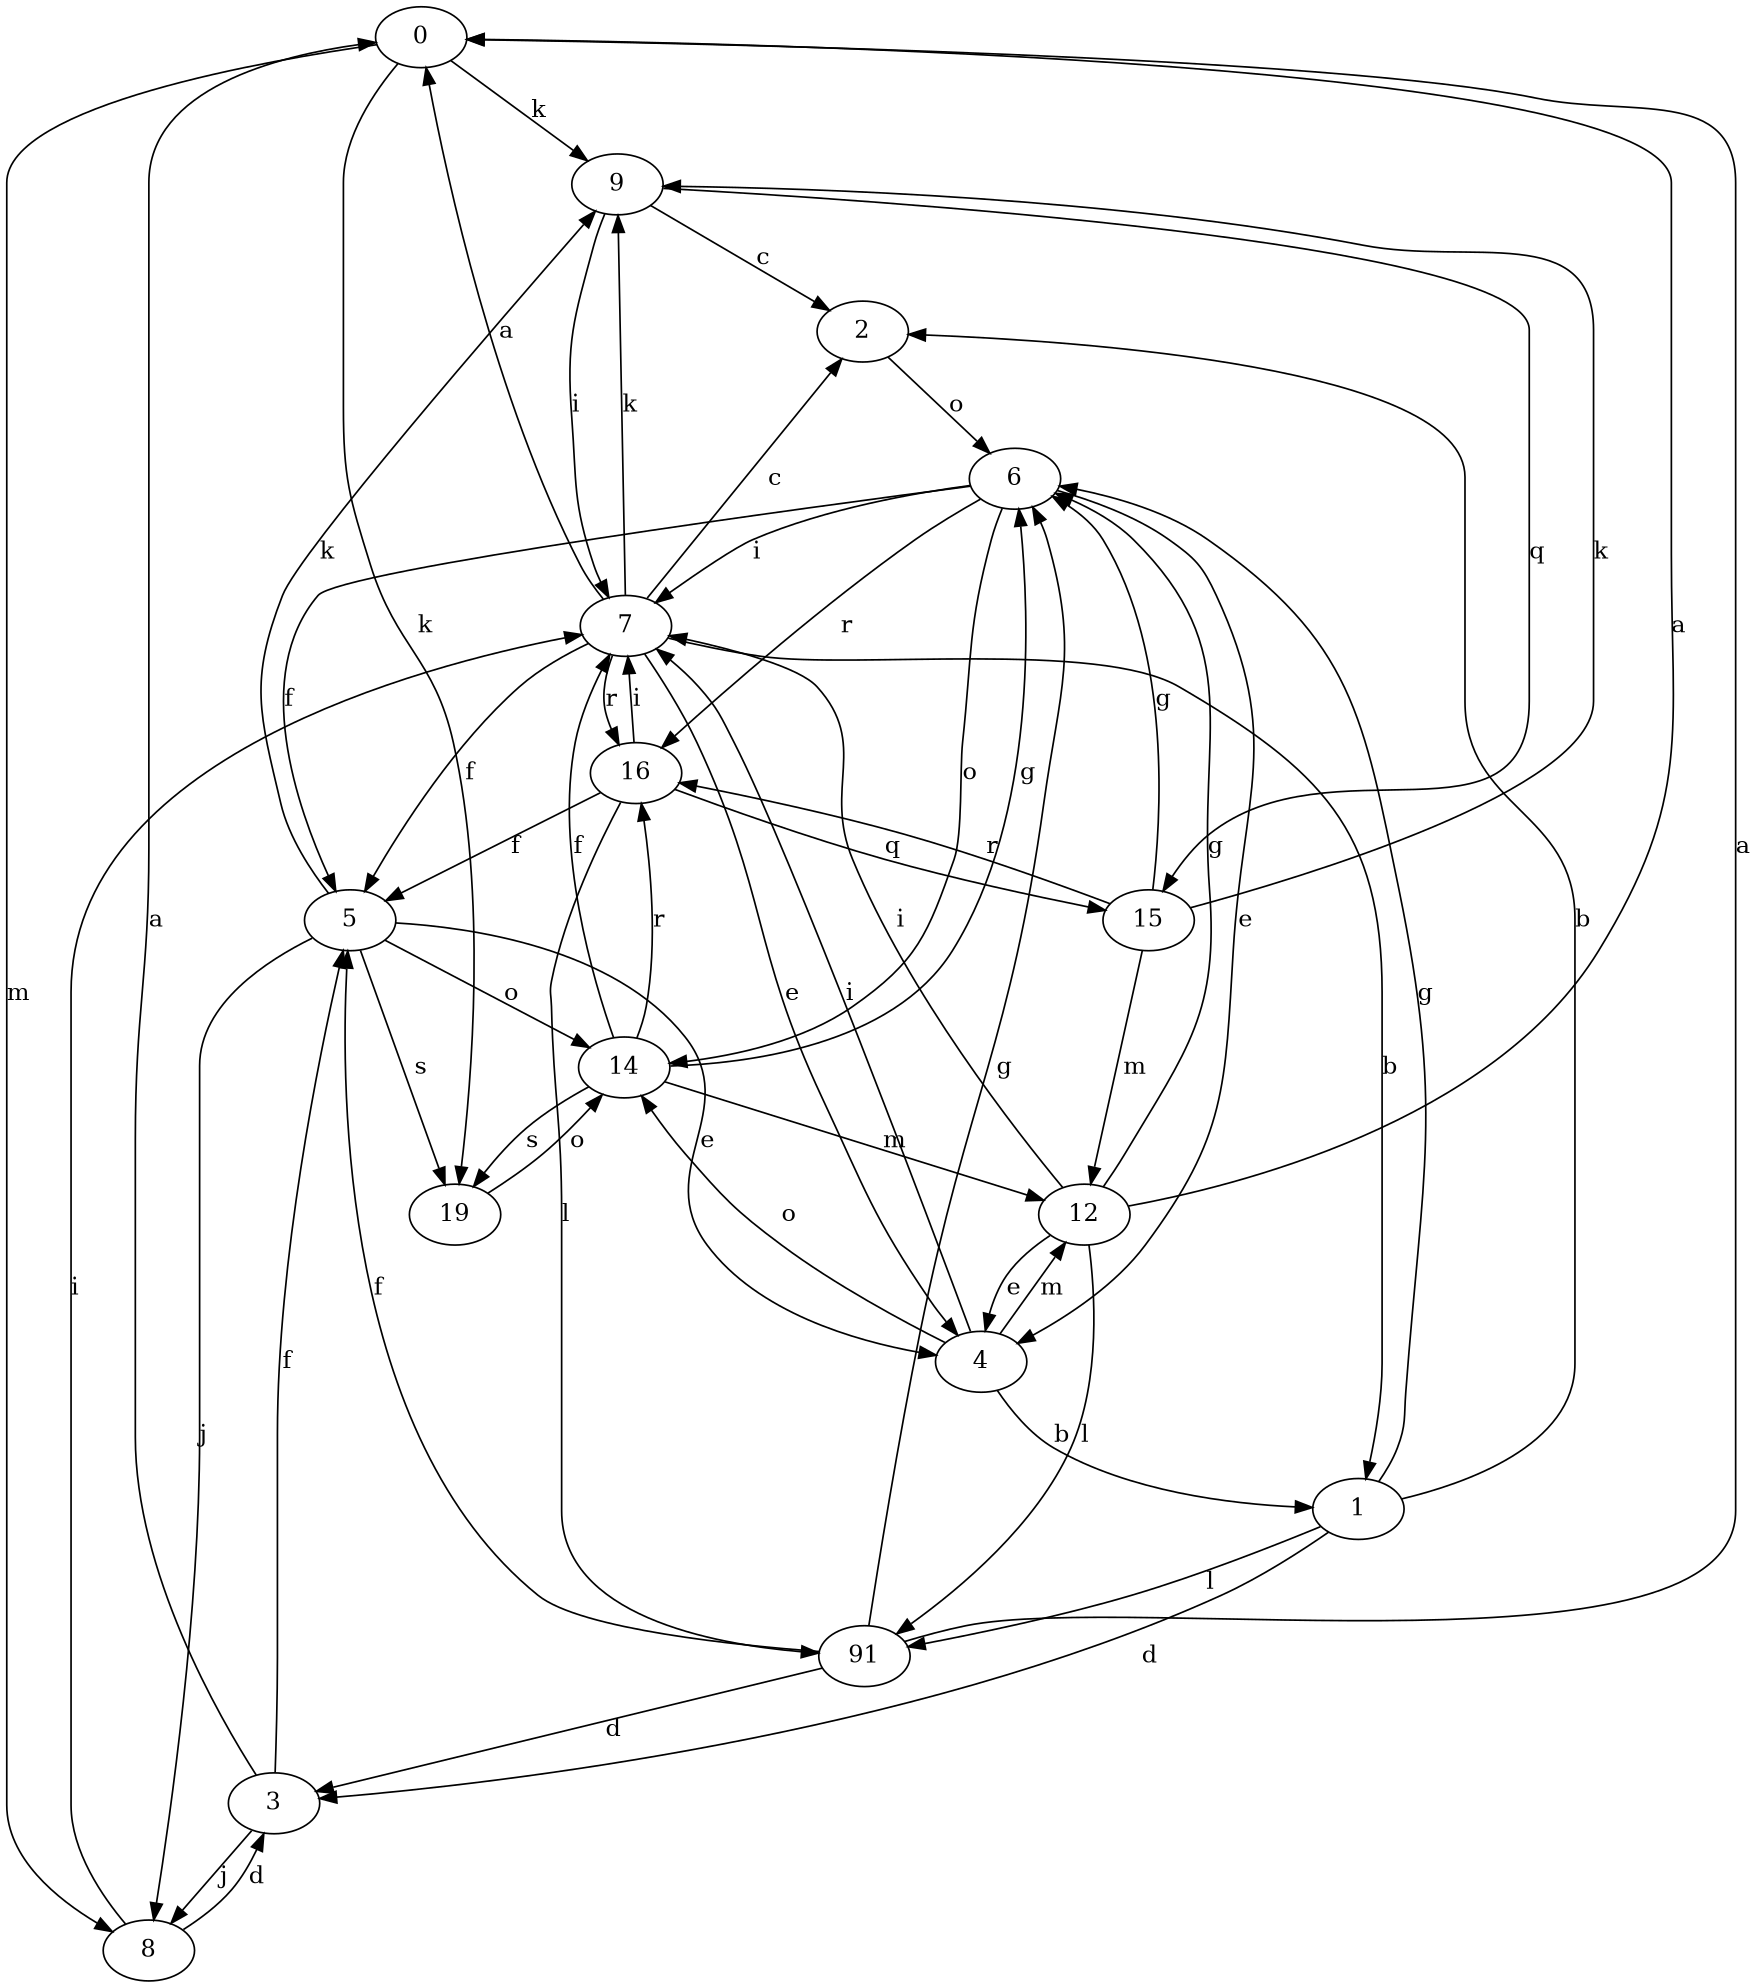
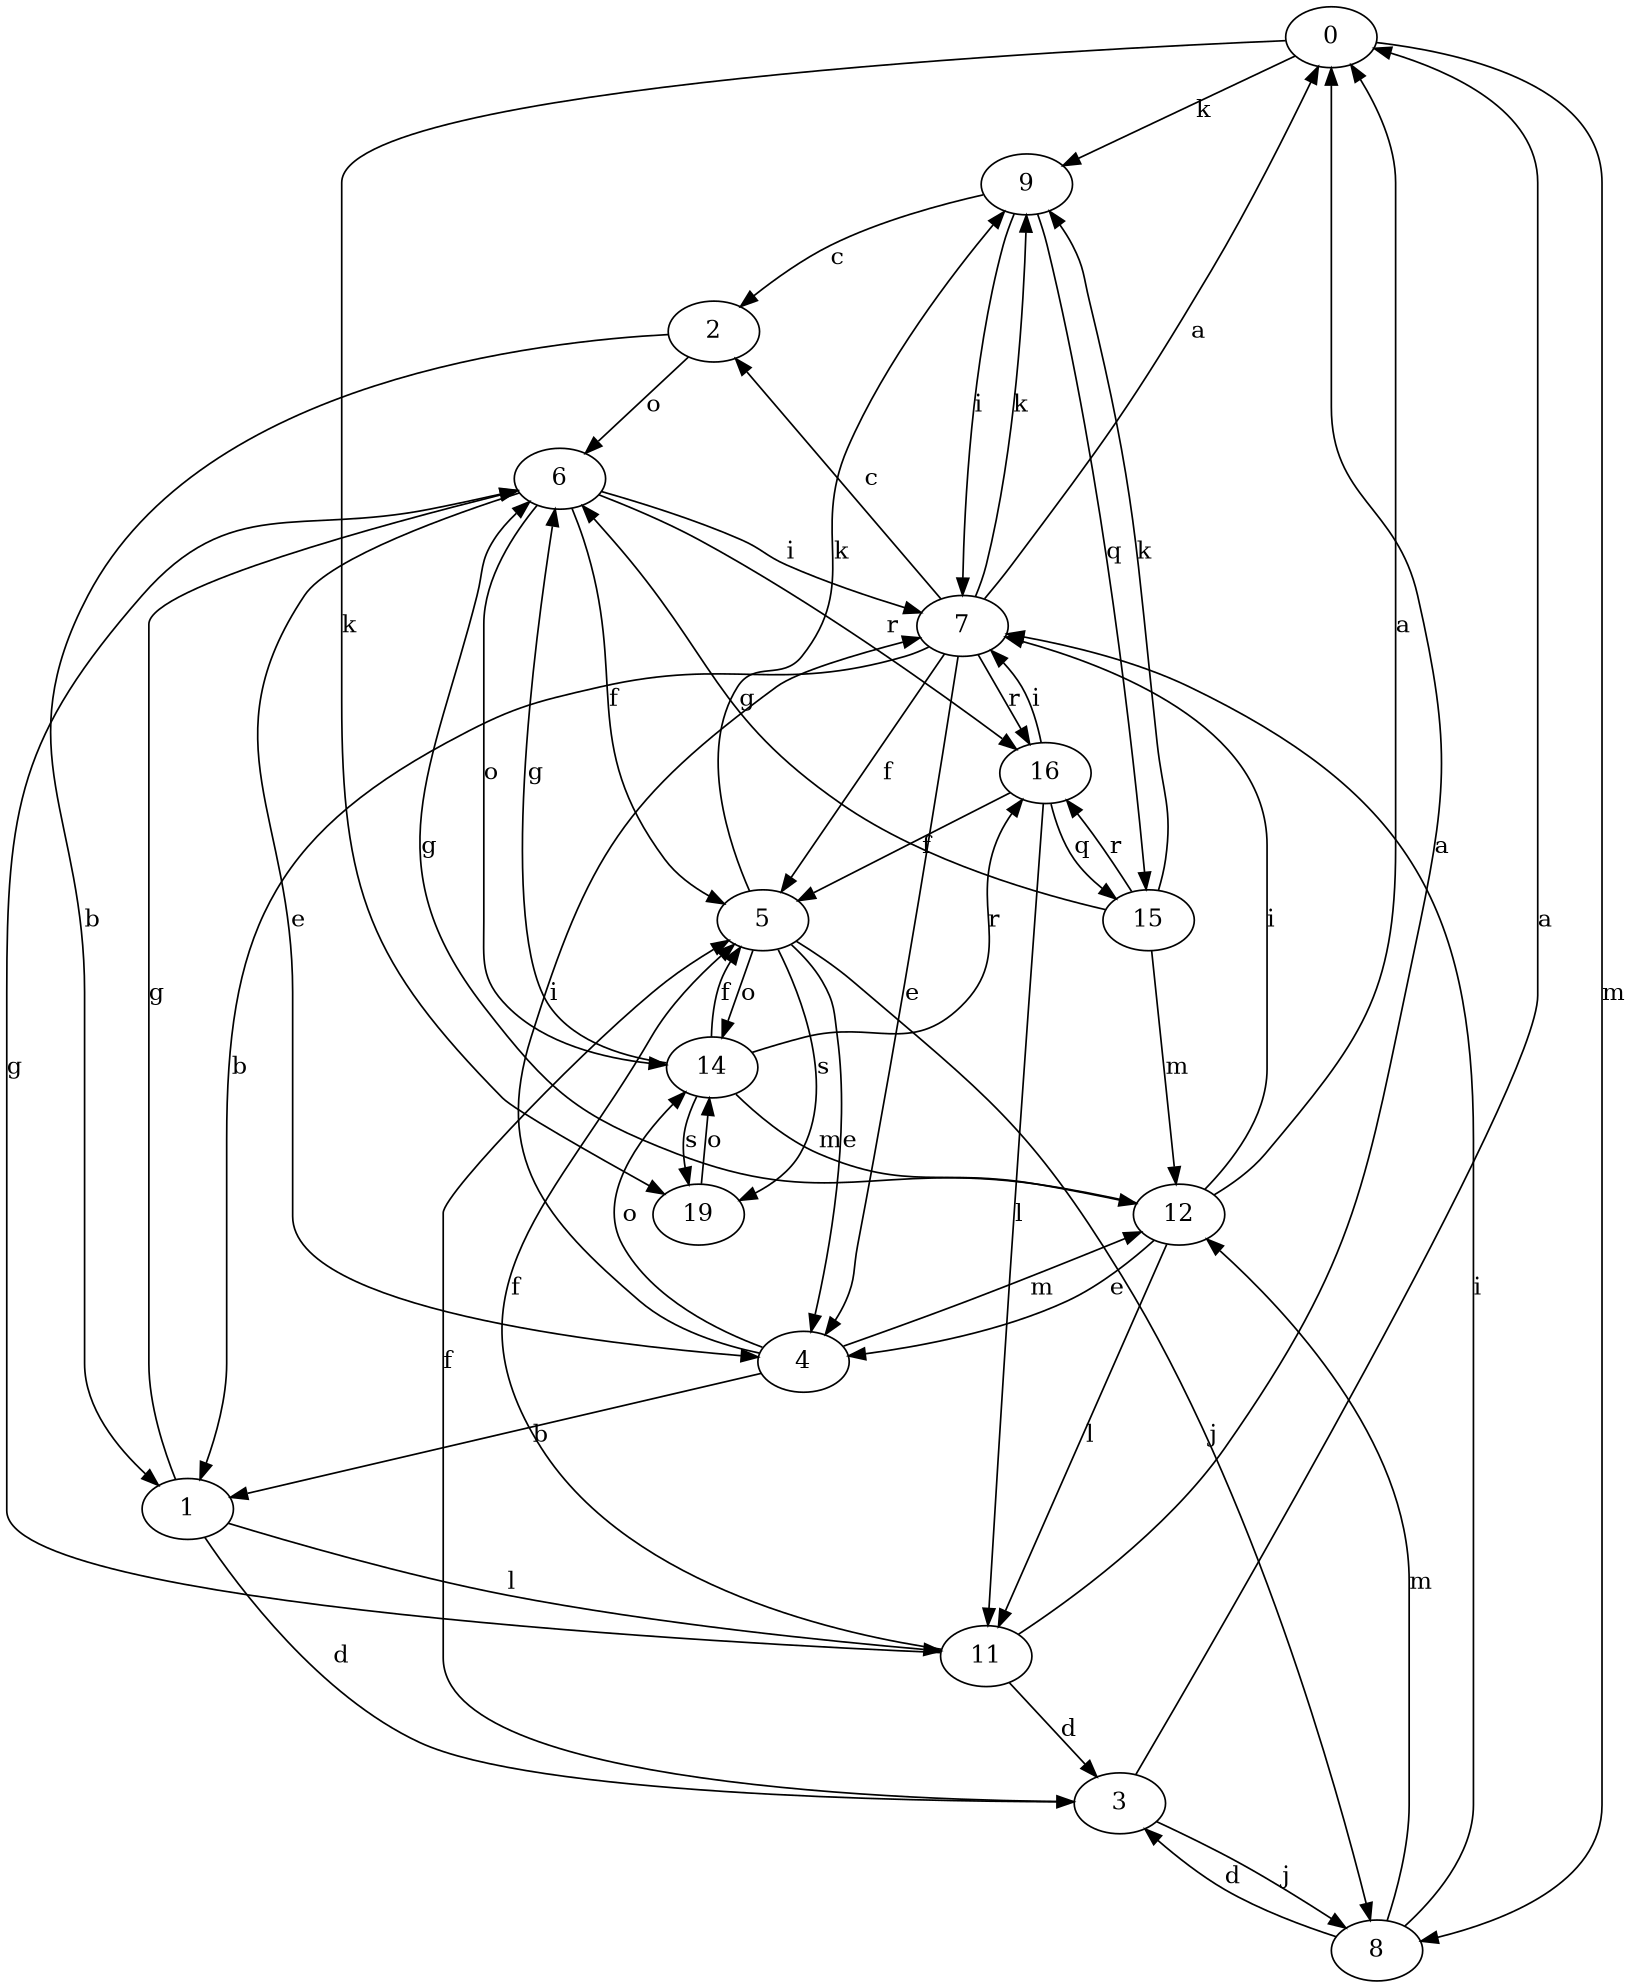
(1481, 762) -> (59, 673)
(572, 854) -> (716, 998)
none -> (1407, 1557)
(864, 1656) -> (986, 1656)
